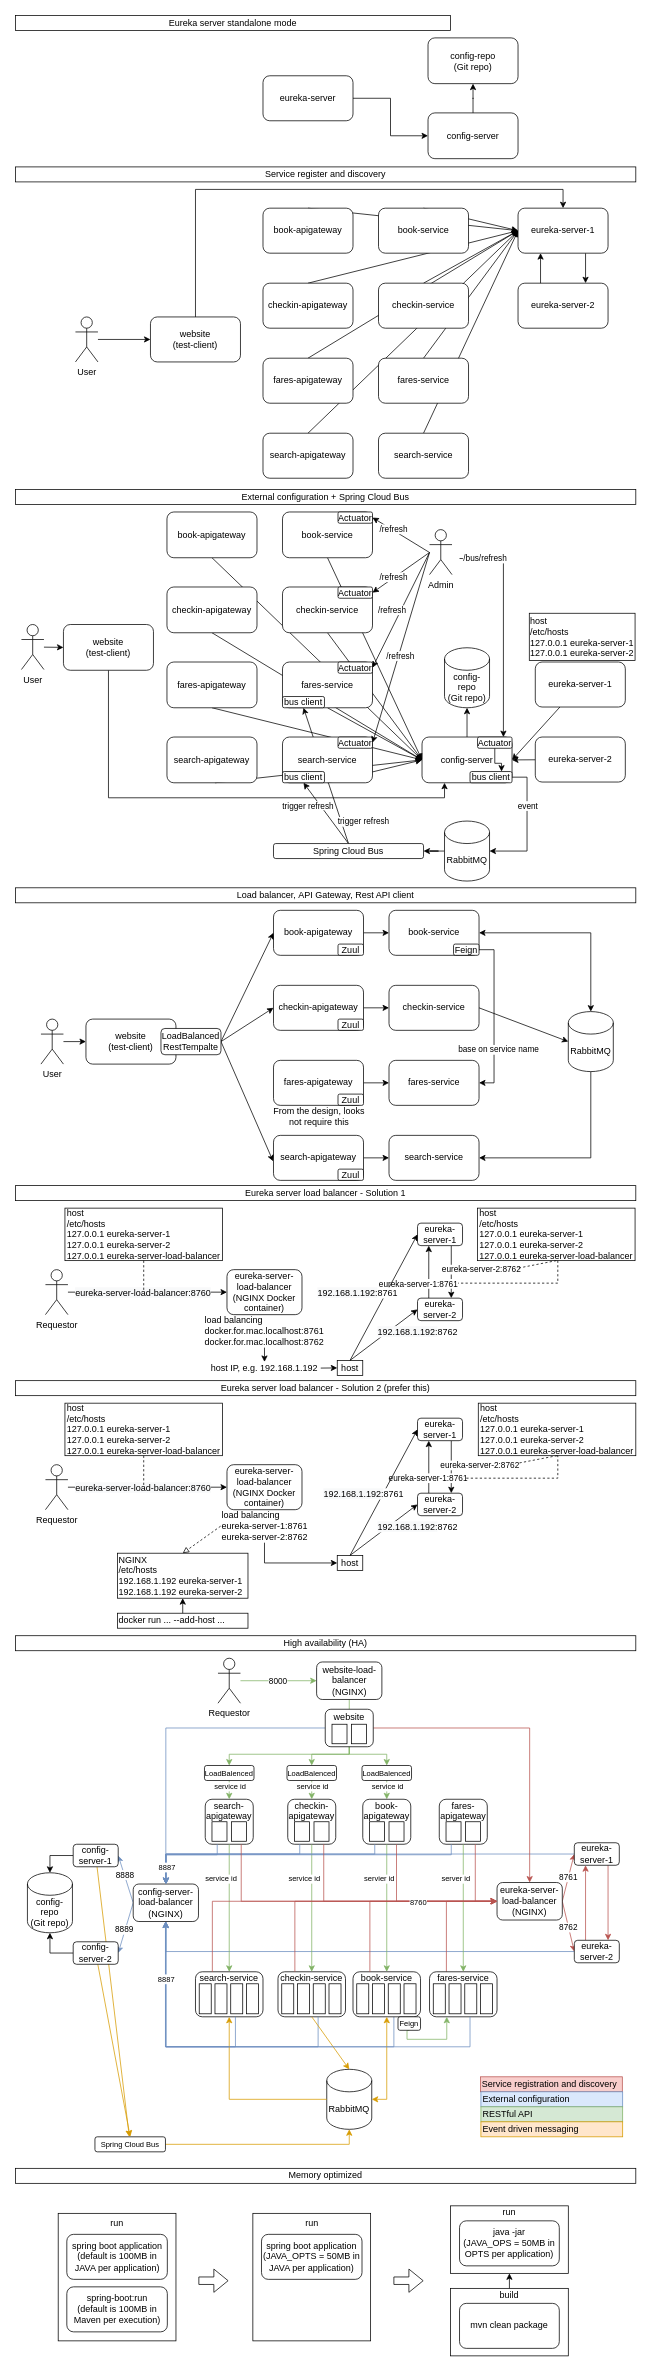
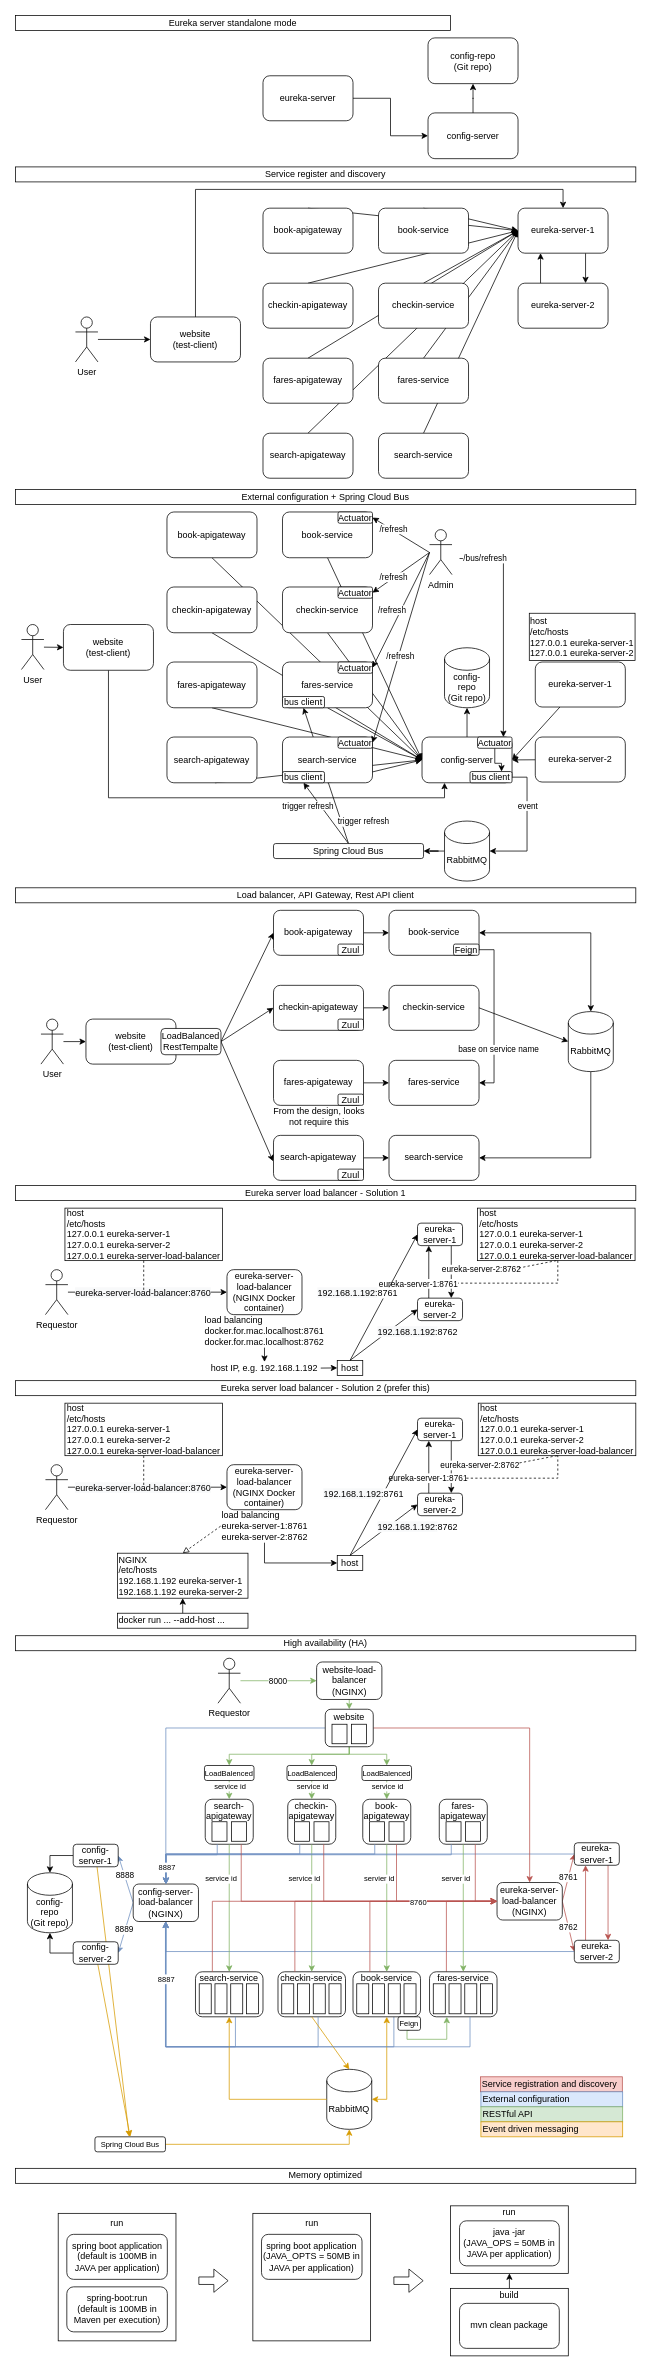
(349, 1705) -> (349, 1703)
(509, 2243) -> (509, 2243)
